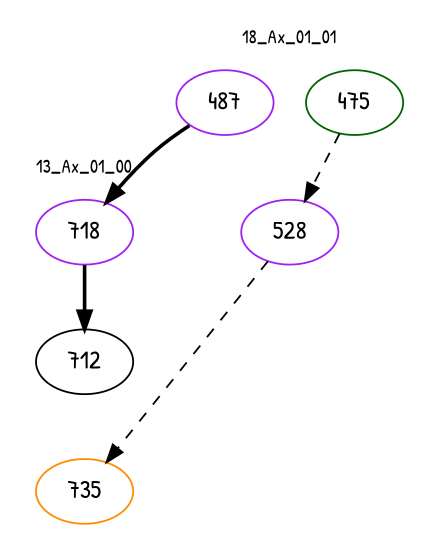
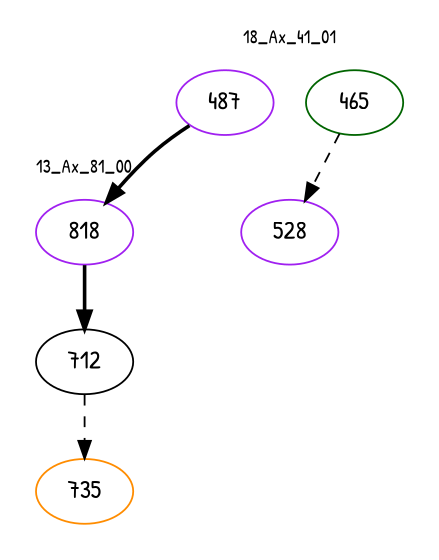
(290, 39) -> (290, 39)
(355, 103) -> (355, 103)
(85, 168) -> (85, 168)
(85, 232) -> (85, 232)
(193, 355) -> (85, 418)
